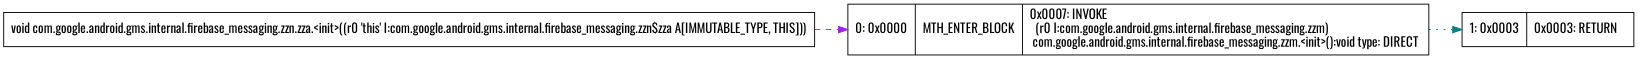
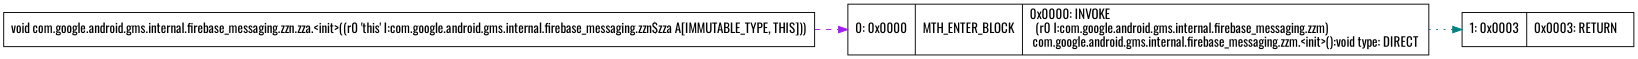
(1072, 15) -> (1073, 15)
